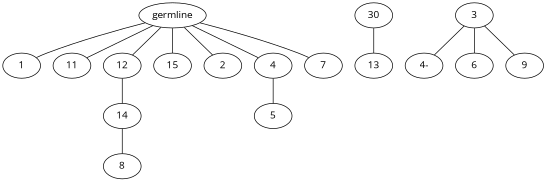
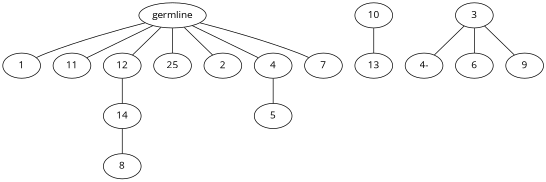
(374, 15) -> (374, 15)
(173, 66) -> (173, 66)
